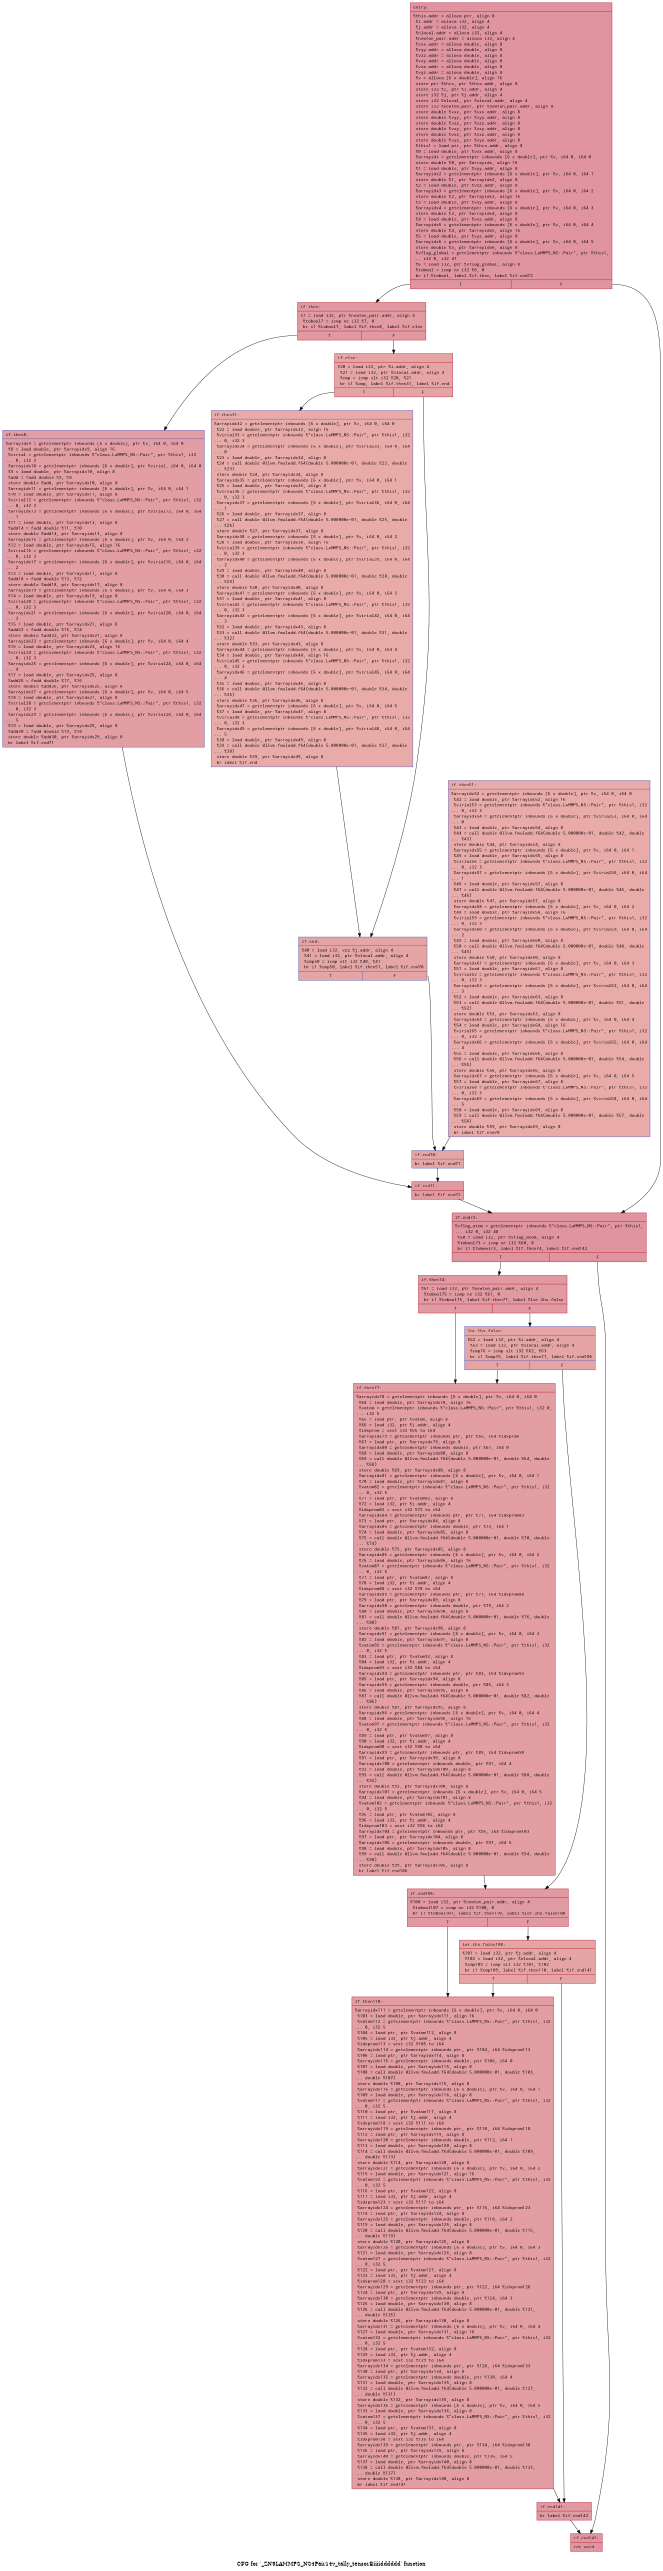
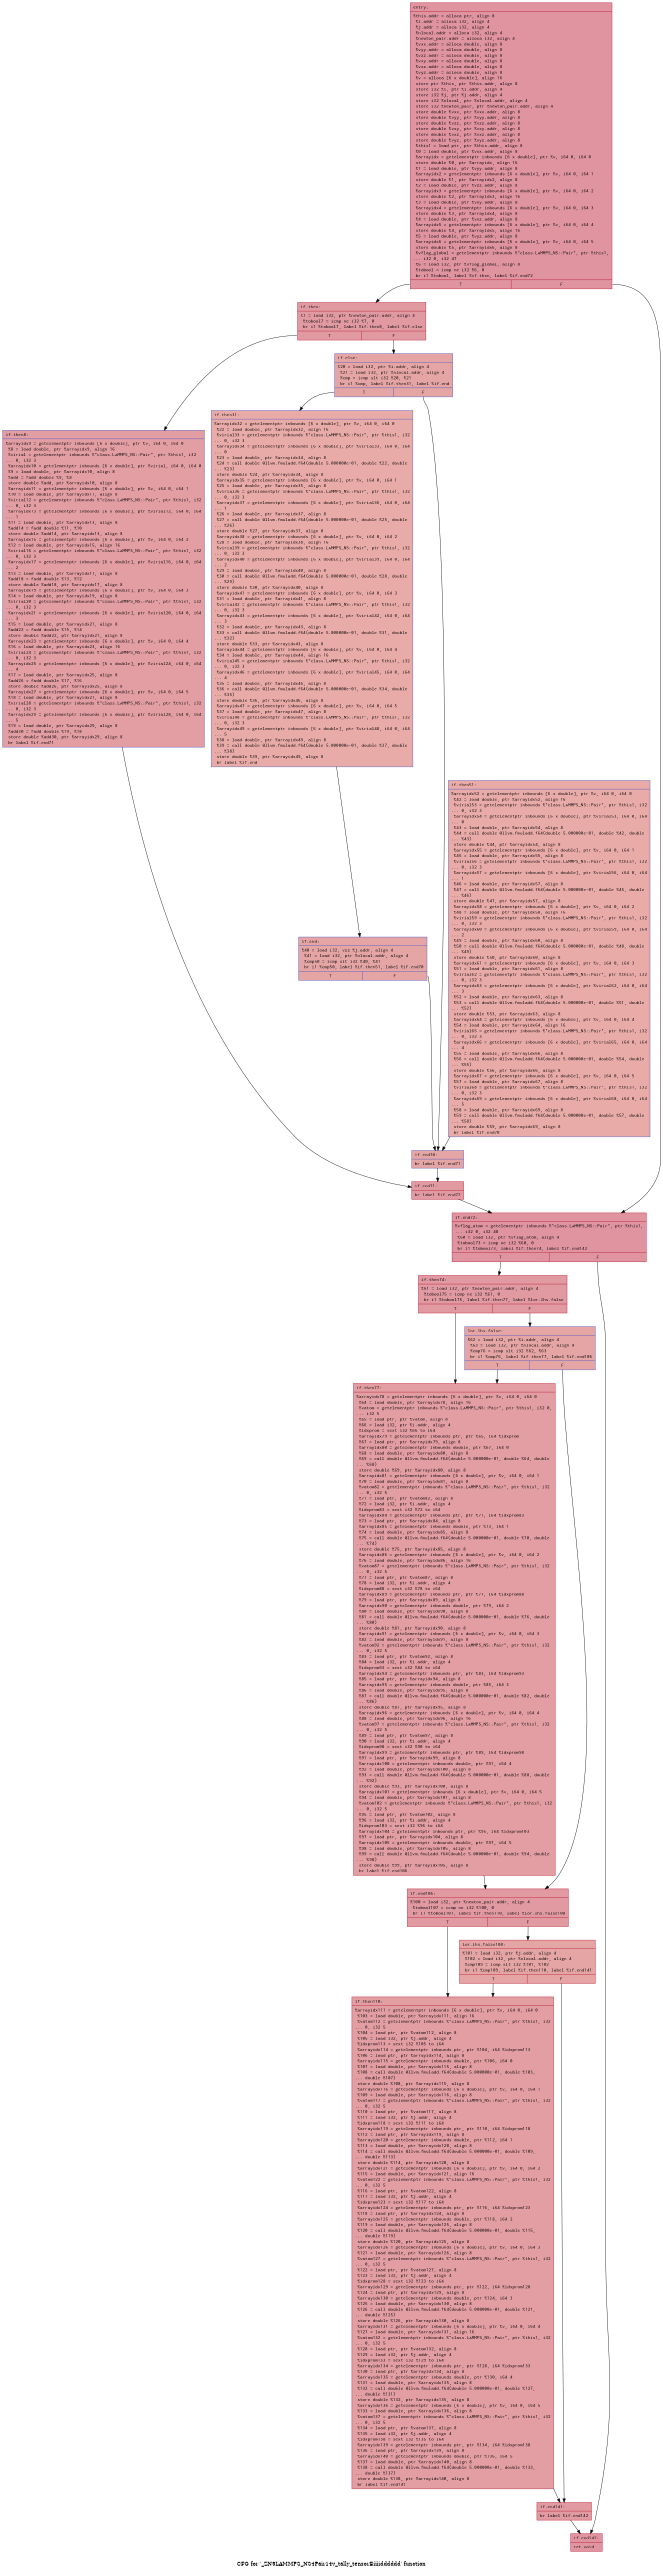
(394, 375) -> (394, 375)
(427, 668) -> (444, 771)
